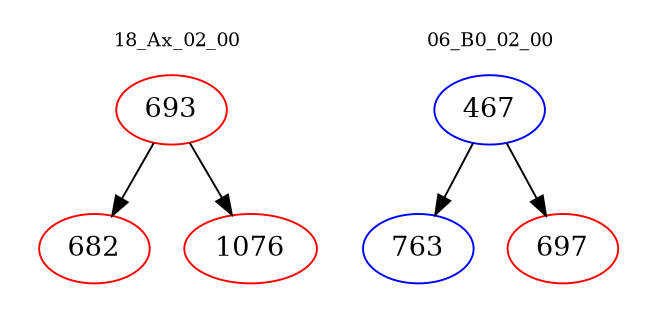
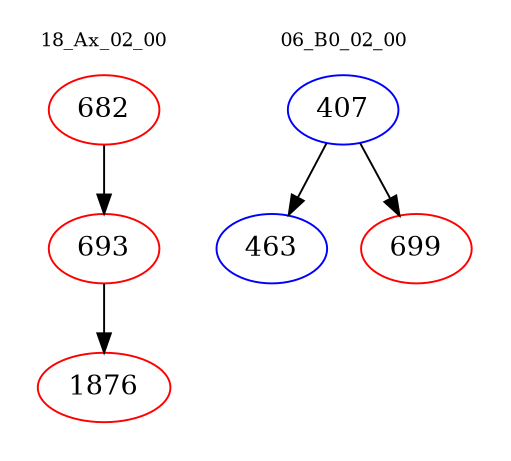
(490, 110) -> (343, 110)
(138, 171) -> (104, 170)
(251, 249) -> (104, 387)
(418, 249) -> (272, 249)
(563, 249) -> (416, 249)
